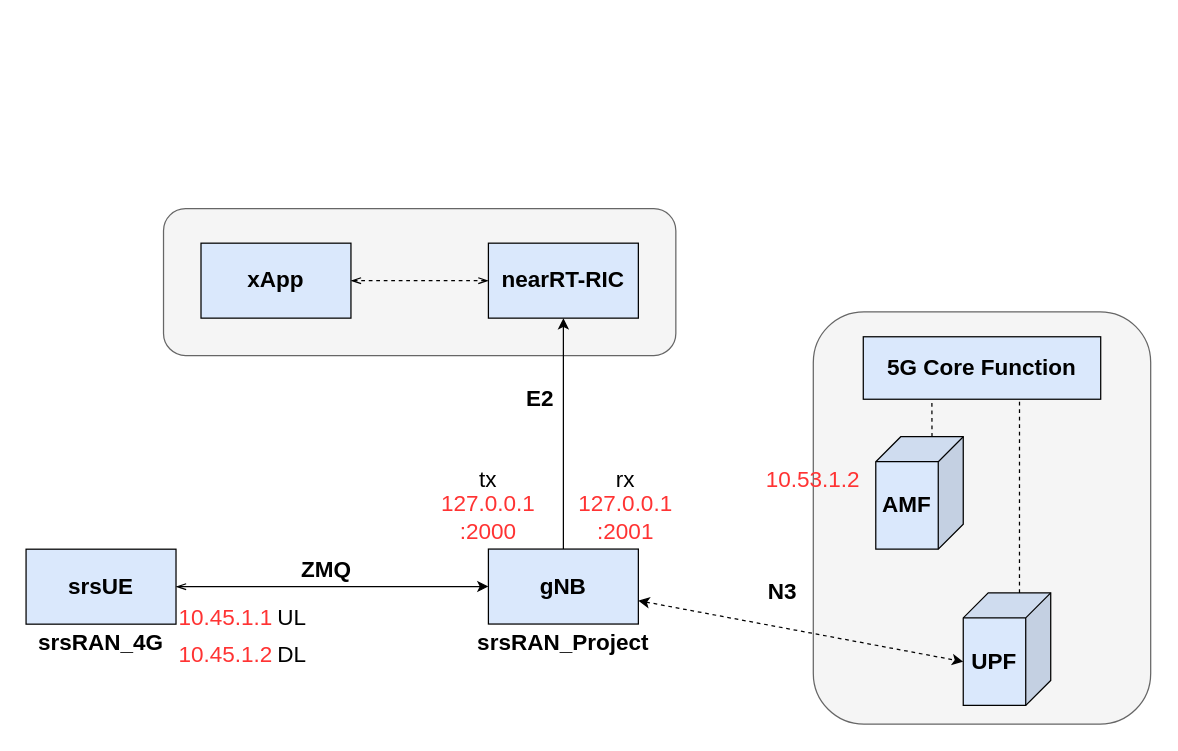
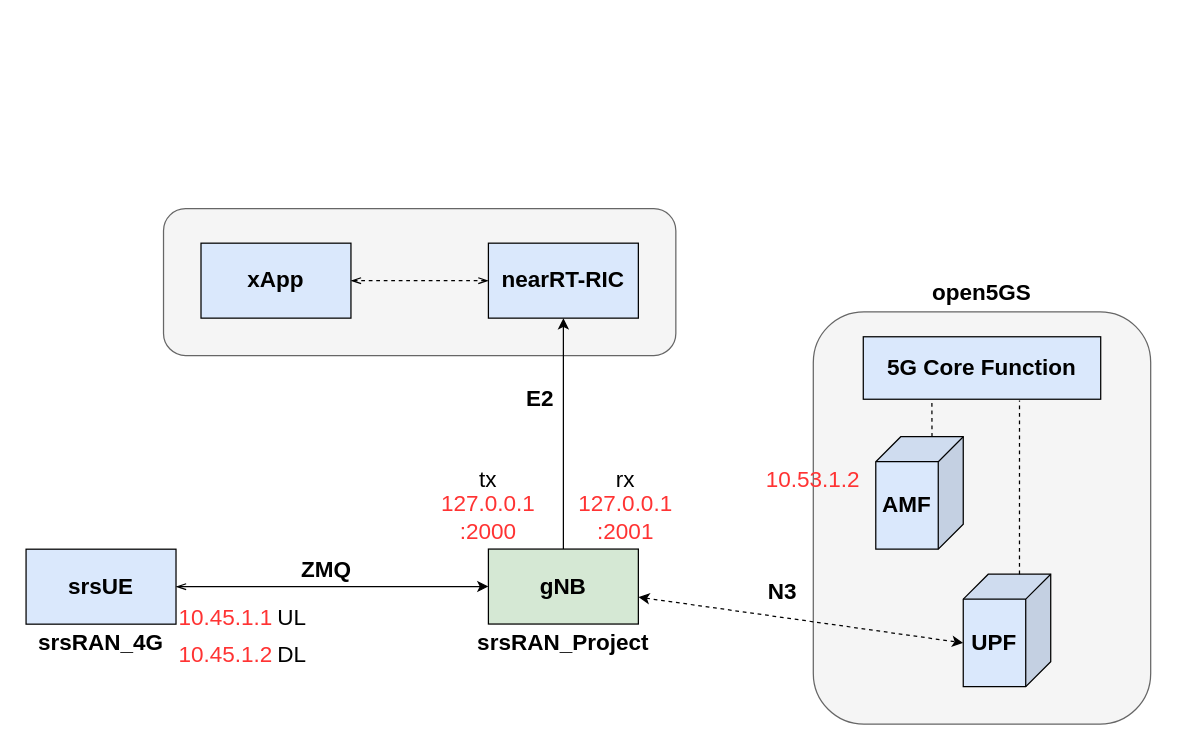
none -> (982, 293)
(563, 587) -> (563, 587)
(1007, 649) -> (1007, 631)
